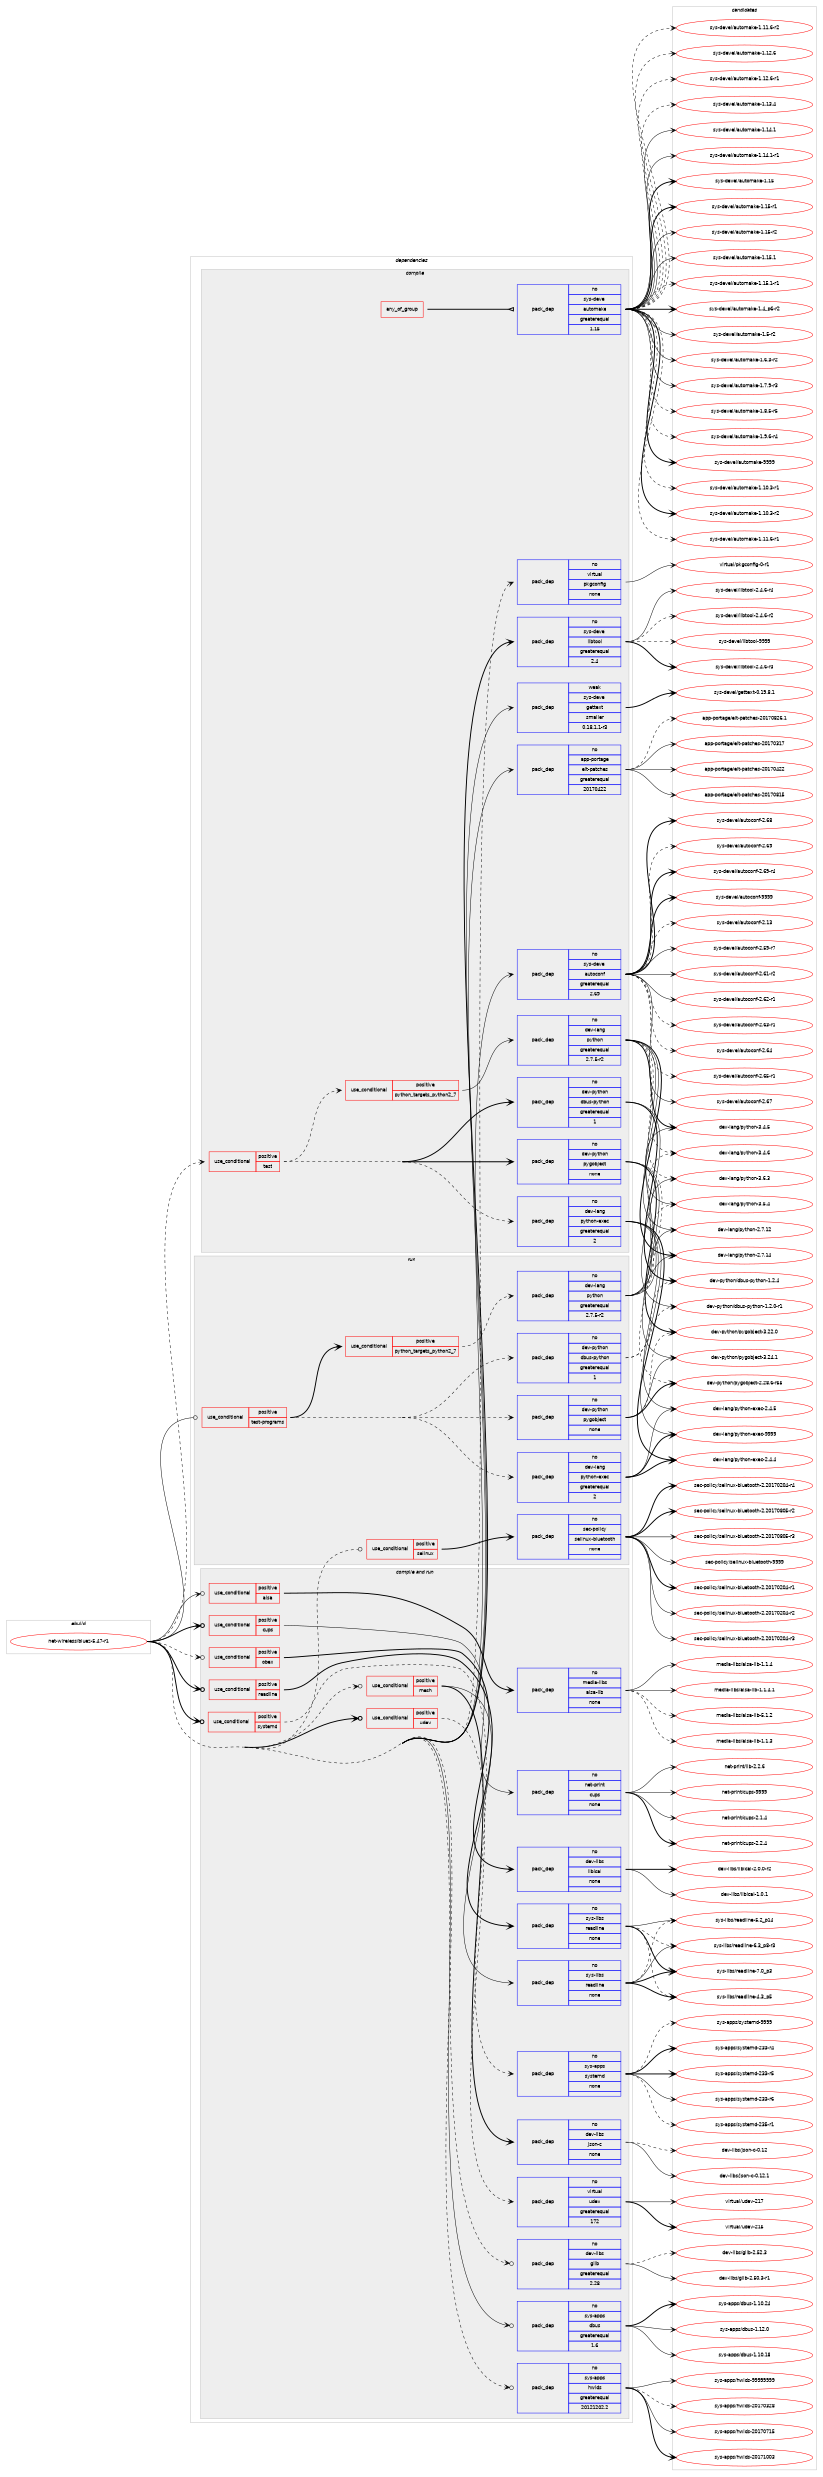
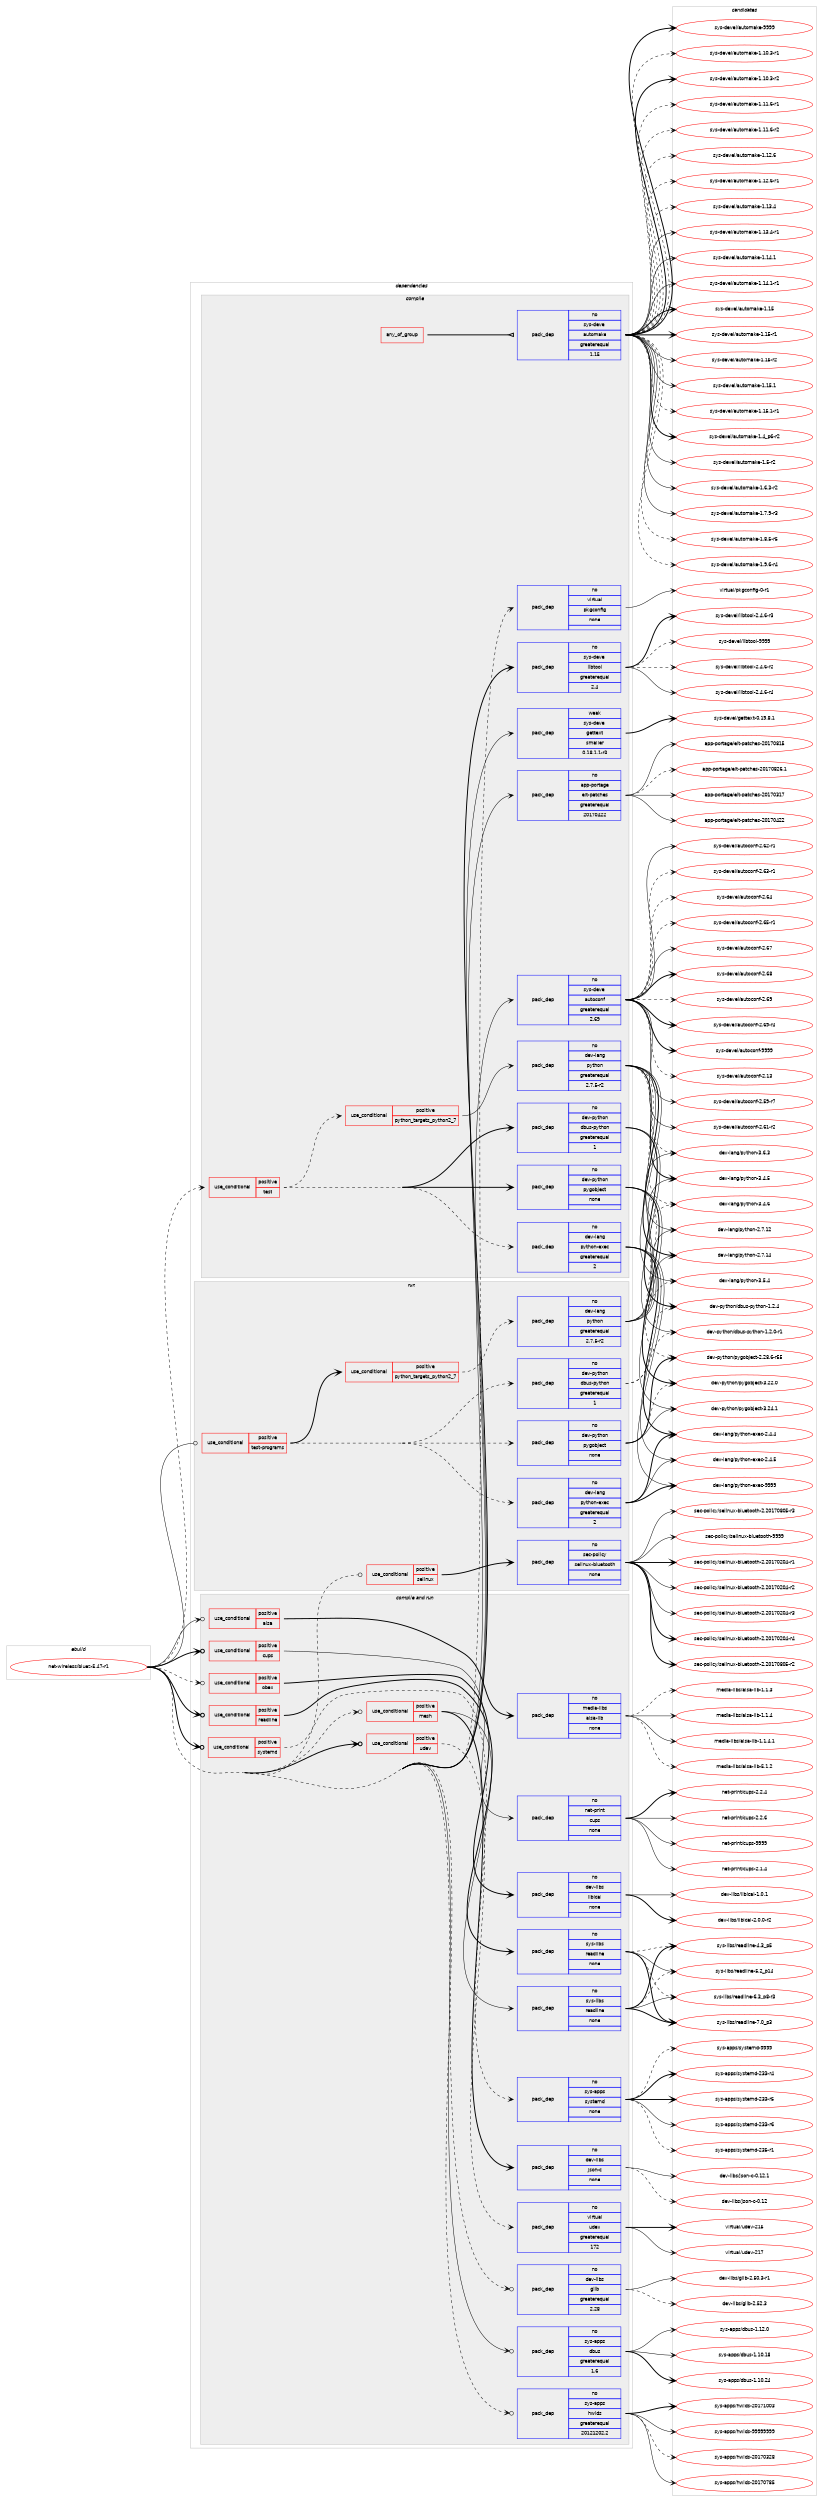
none -> (745, 233)
(745, 1767) -> (745, 1818)
(745, 2432) -> (745, 2483)
